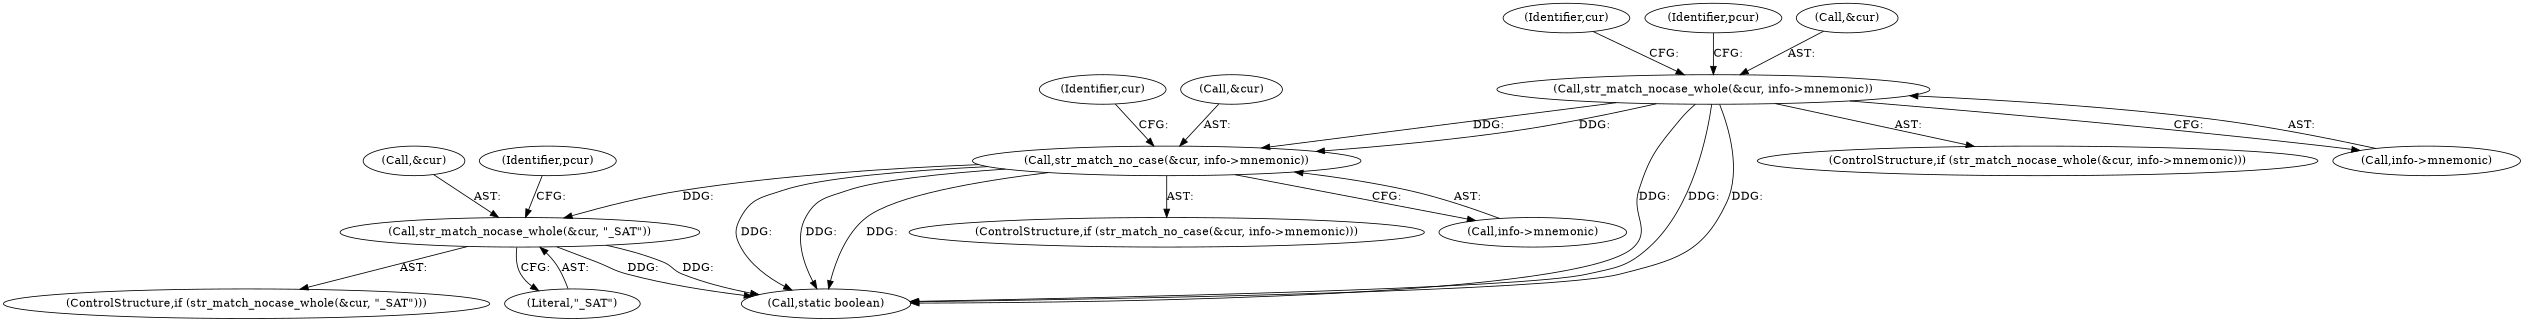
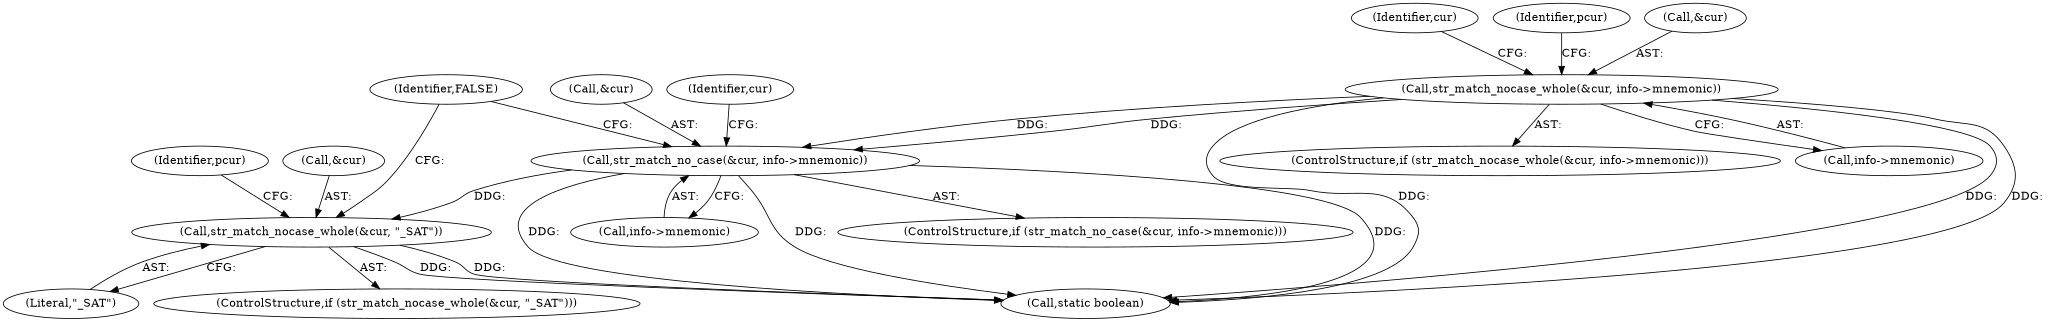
none -> (446, 89)
